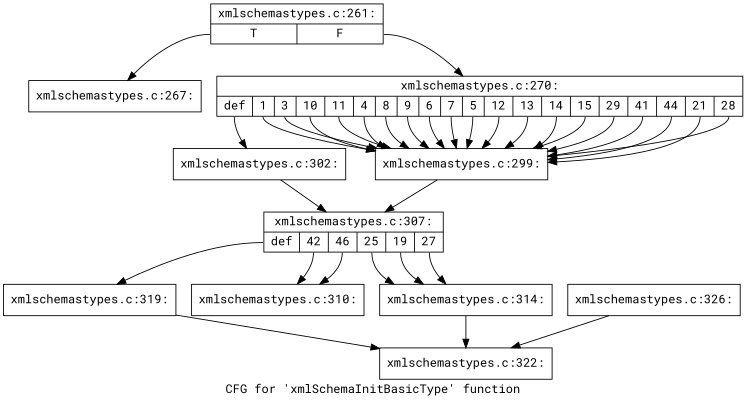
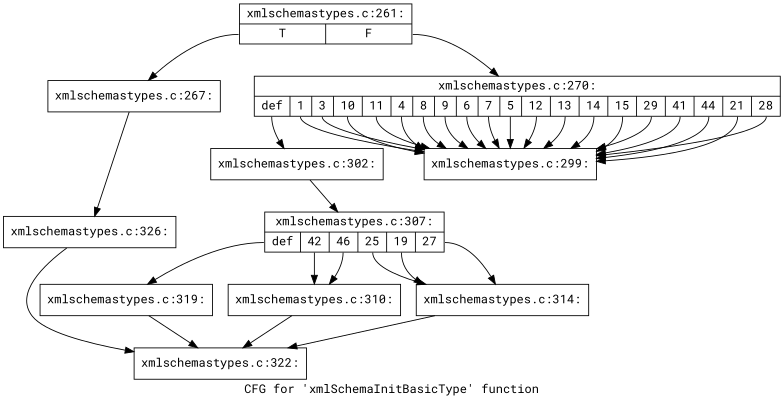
none -> (113, 160)
(415, 194) -> none
none -> (271, 329)
